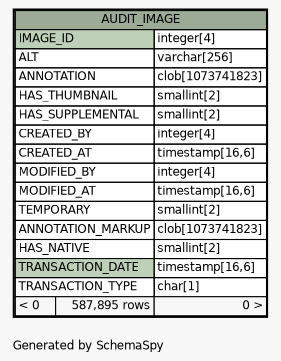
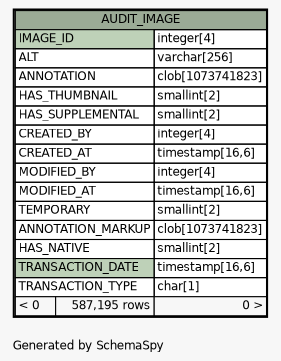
(111, 306) -> (111, 306)
